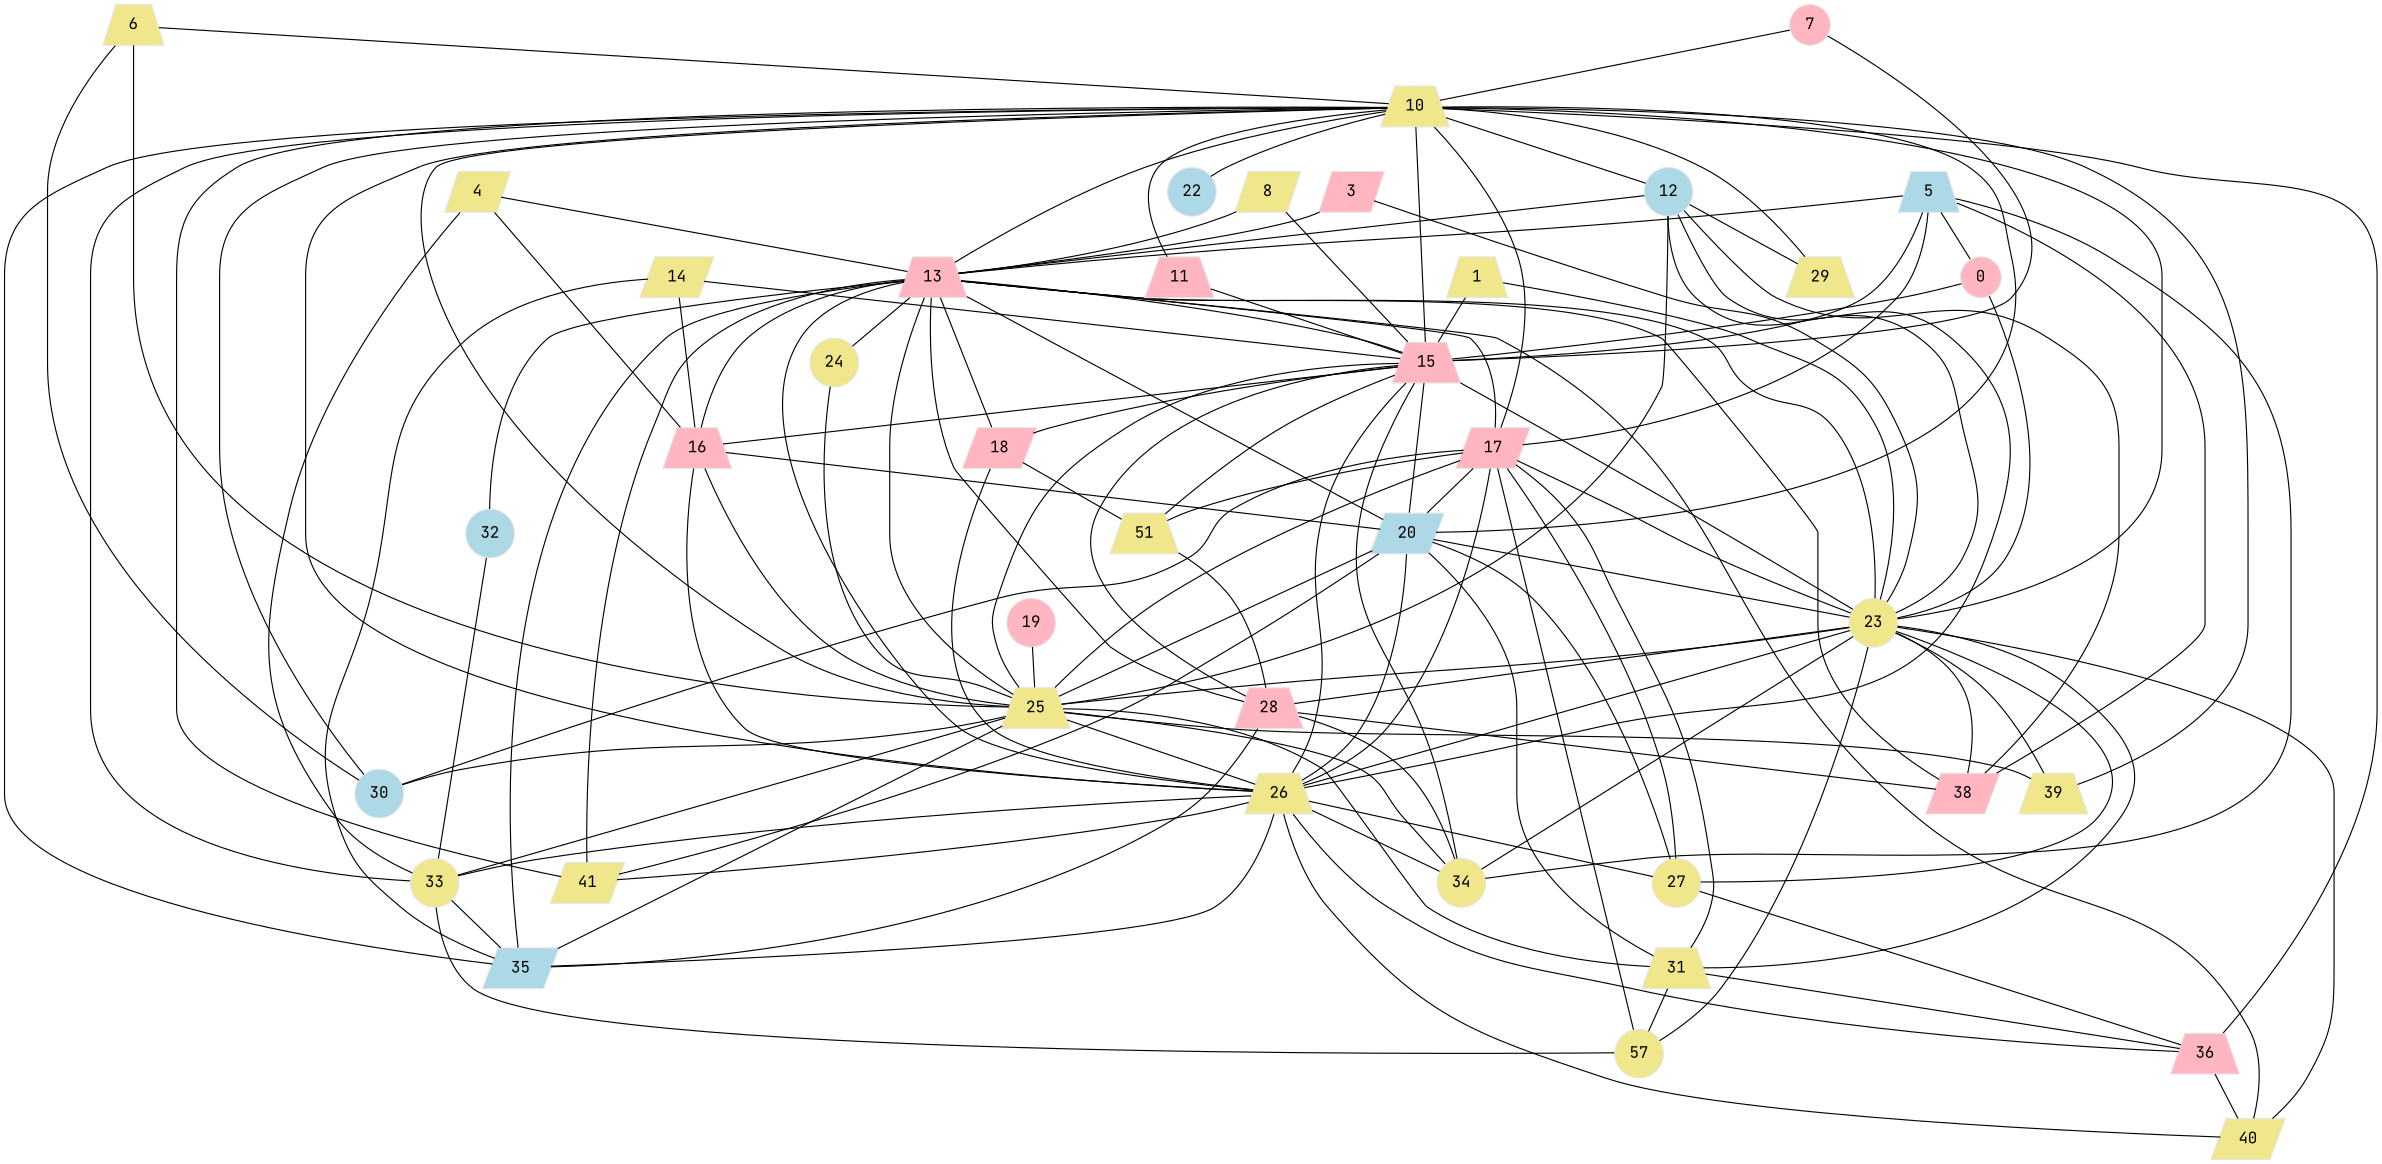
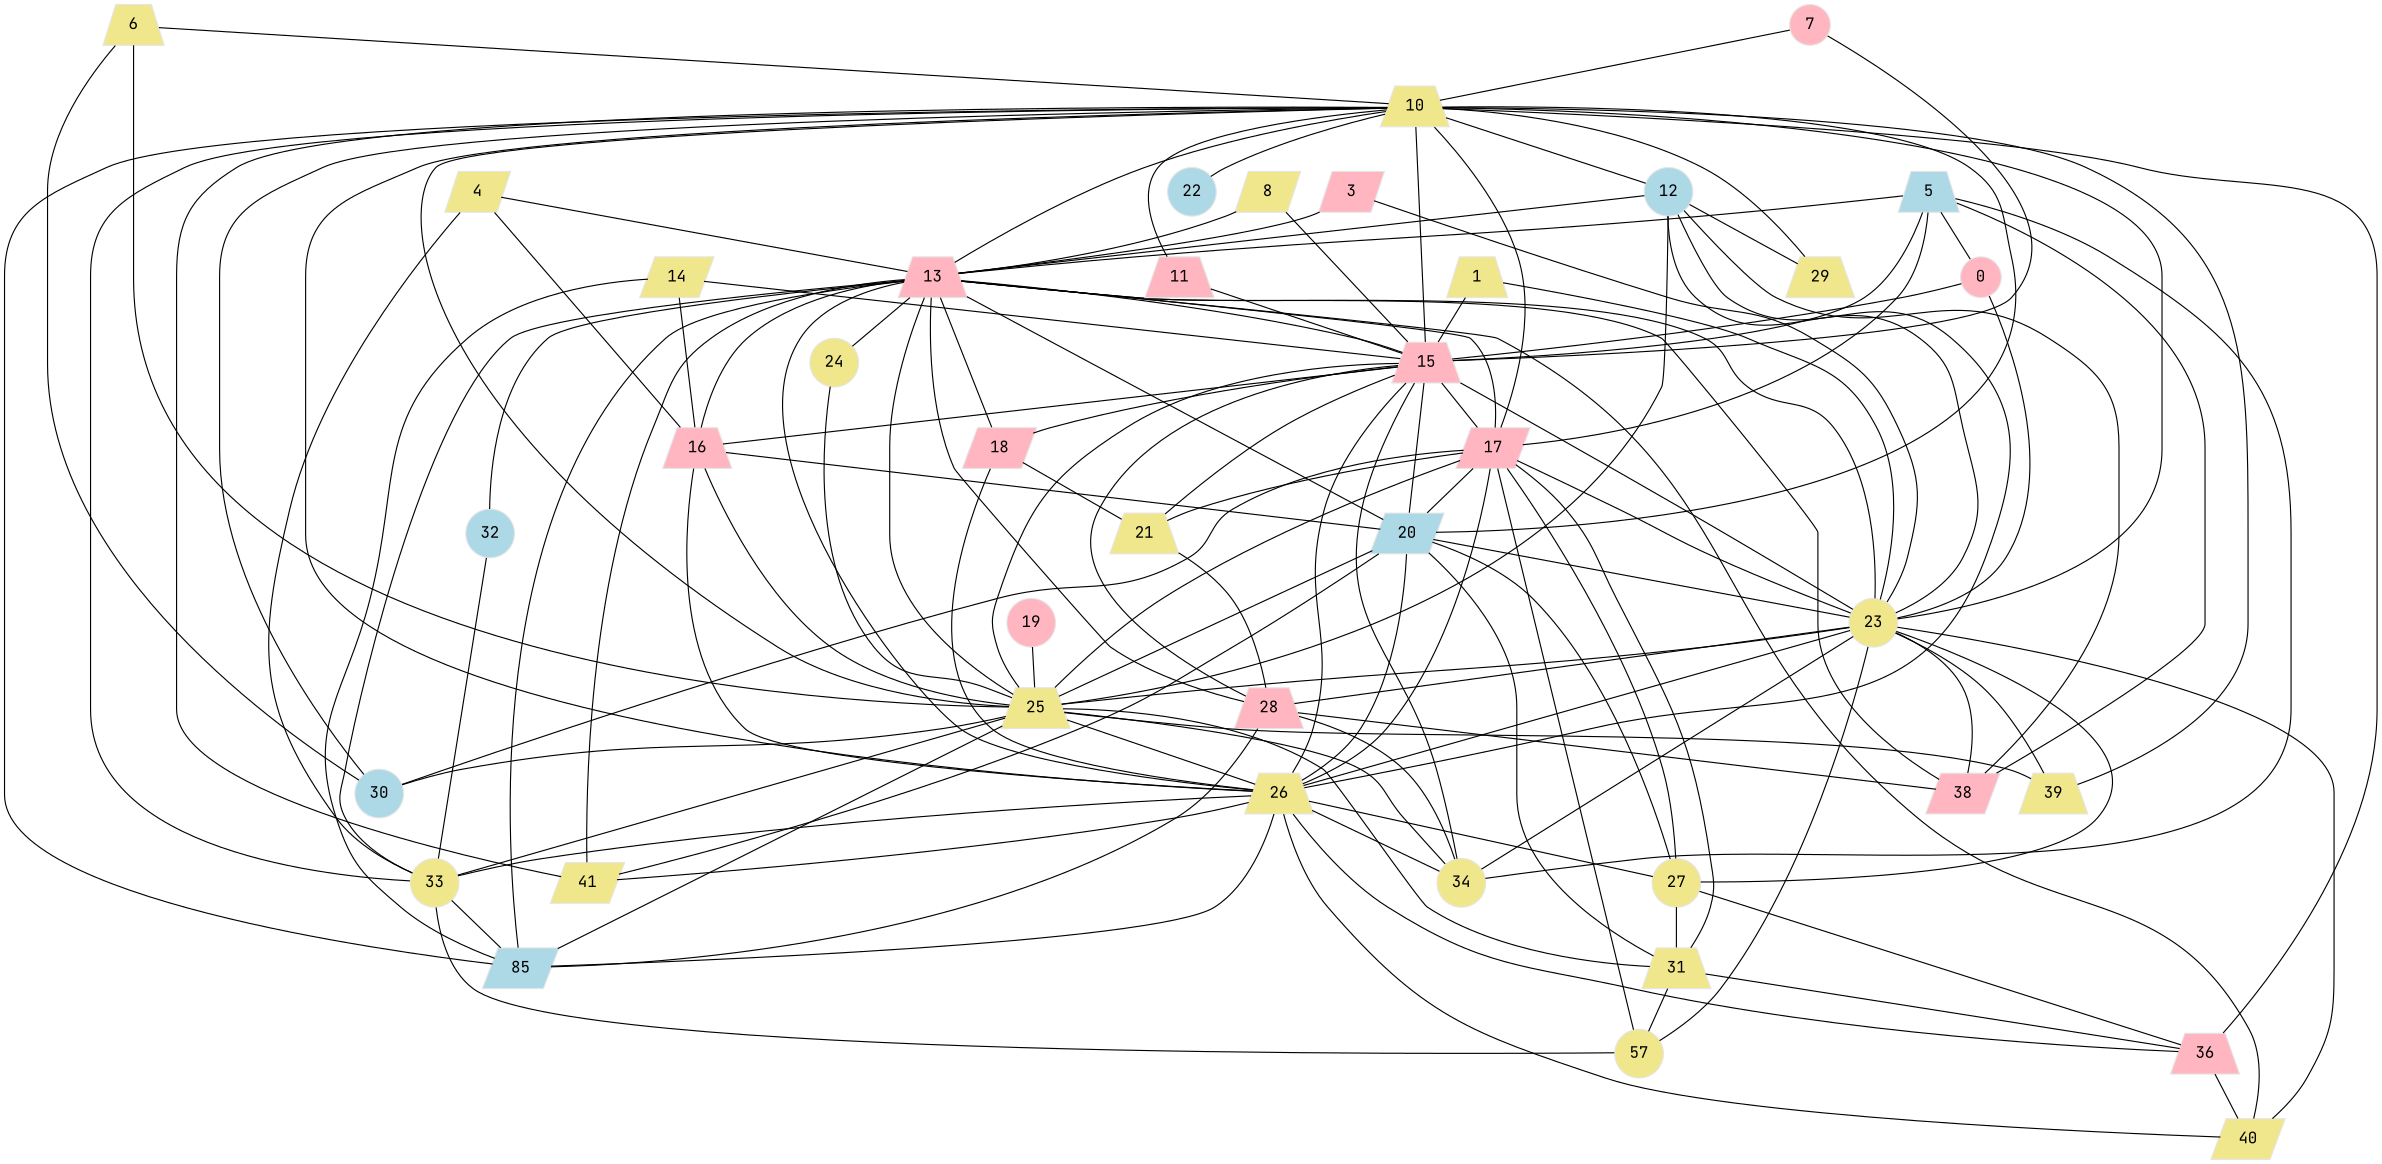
none -> (1460, 405)
none -> (452, 422)
(1144, 533) -> (1144, 533)
(2081, 860) -> (1676, 927)
(521, 968) -> (521, 968)
